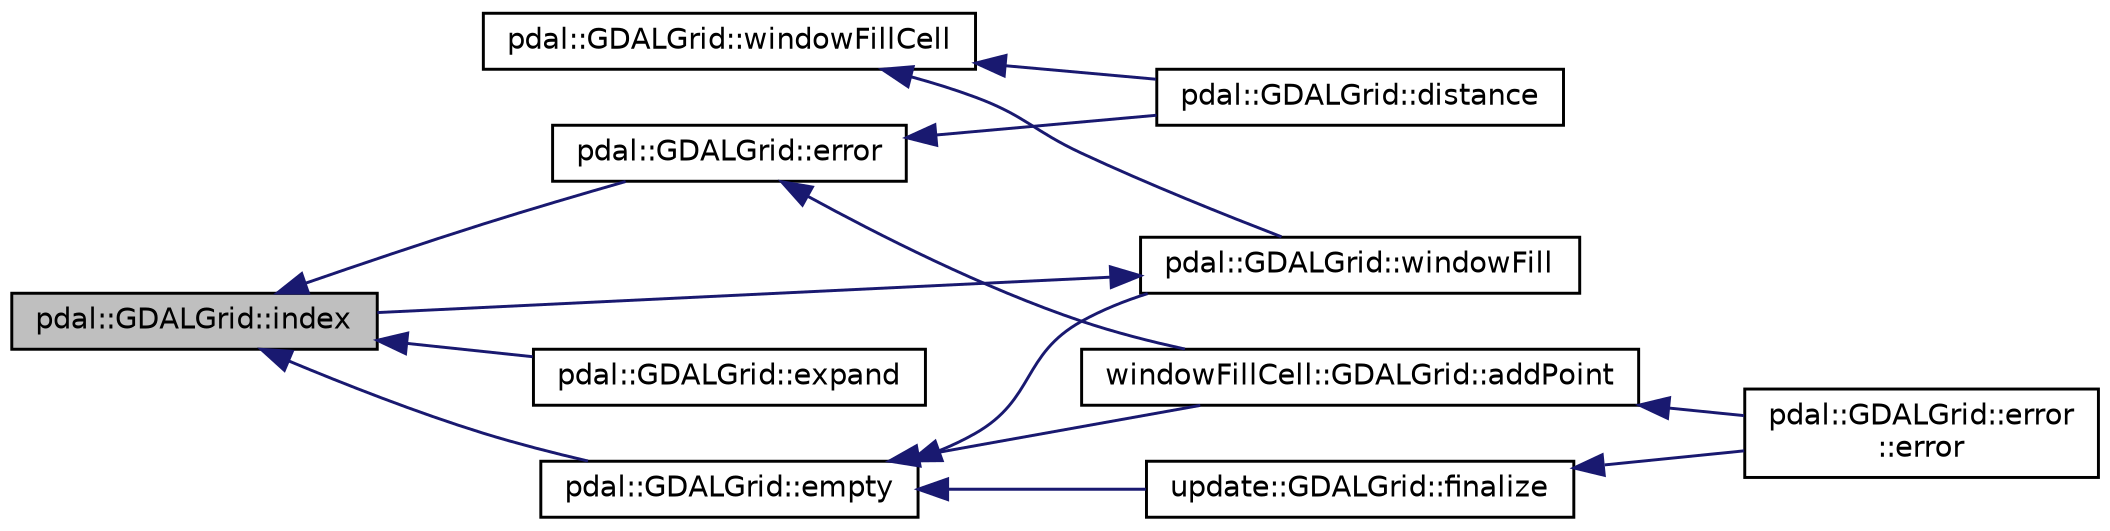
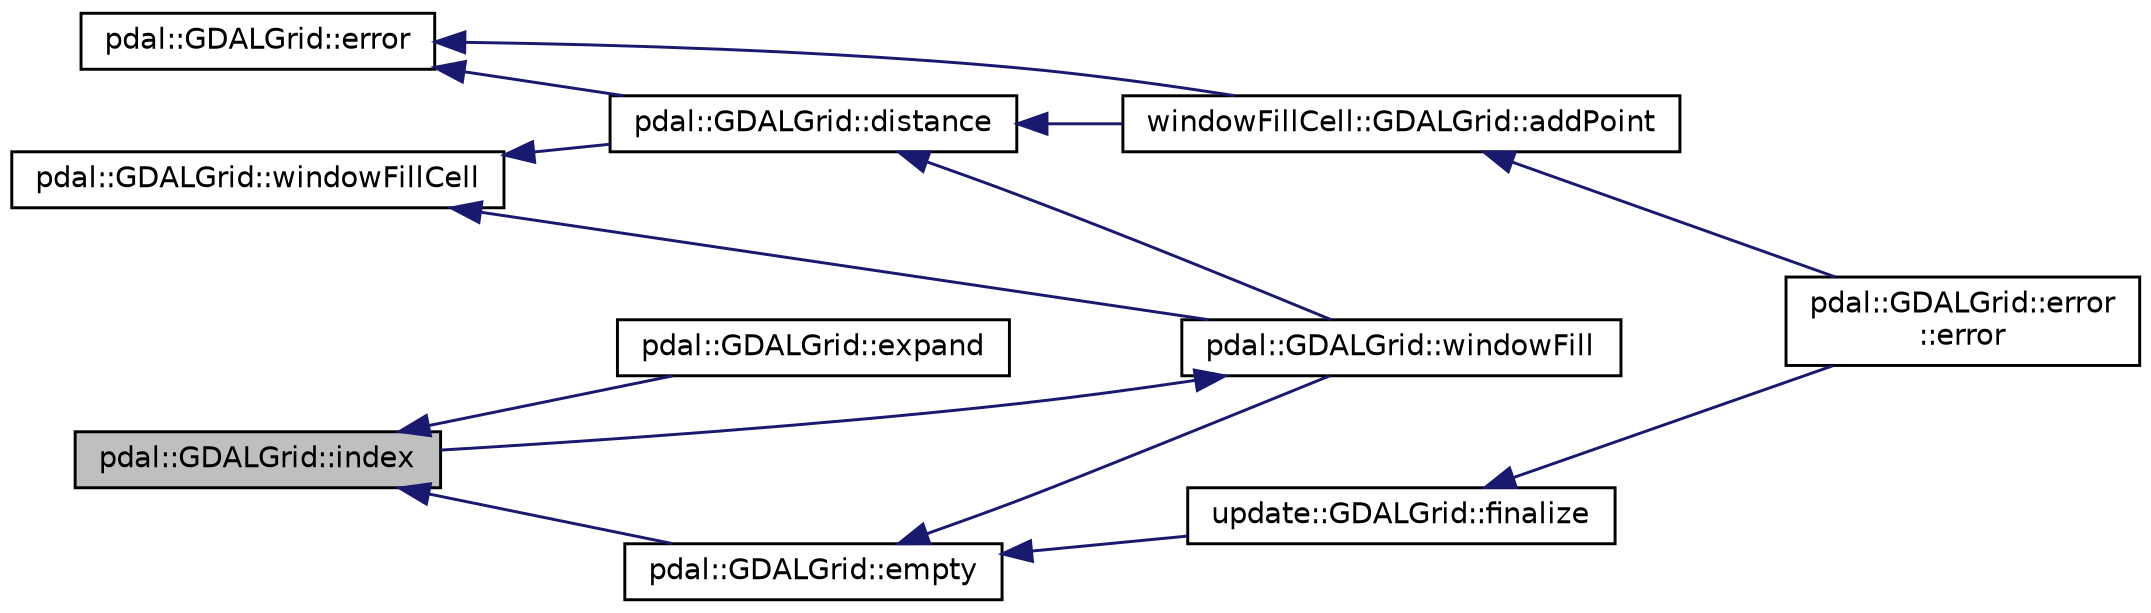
(465, 230) -> none
none -> (1130, 238)
(1060, 431) -> (1085, 124)
